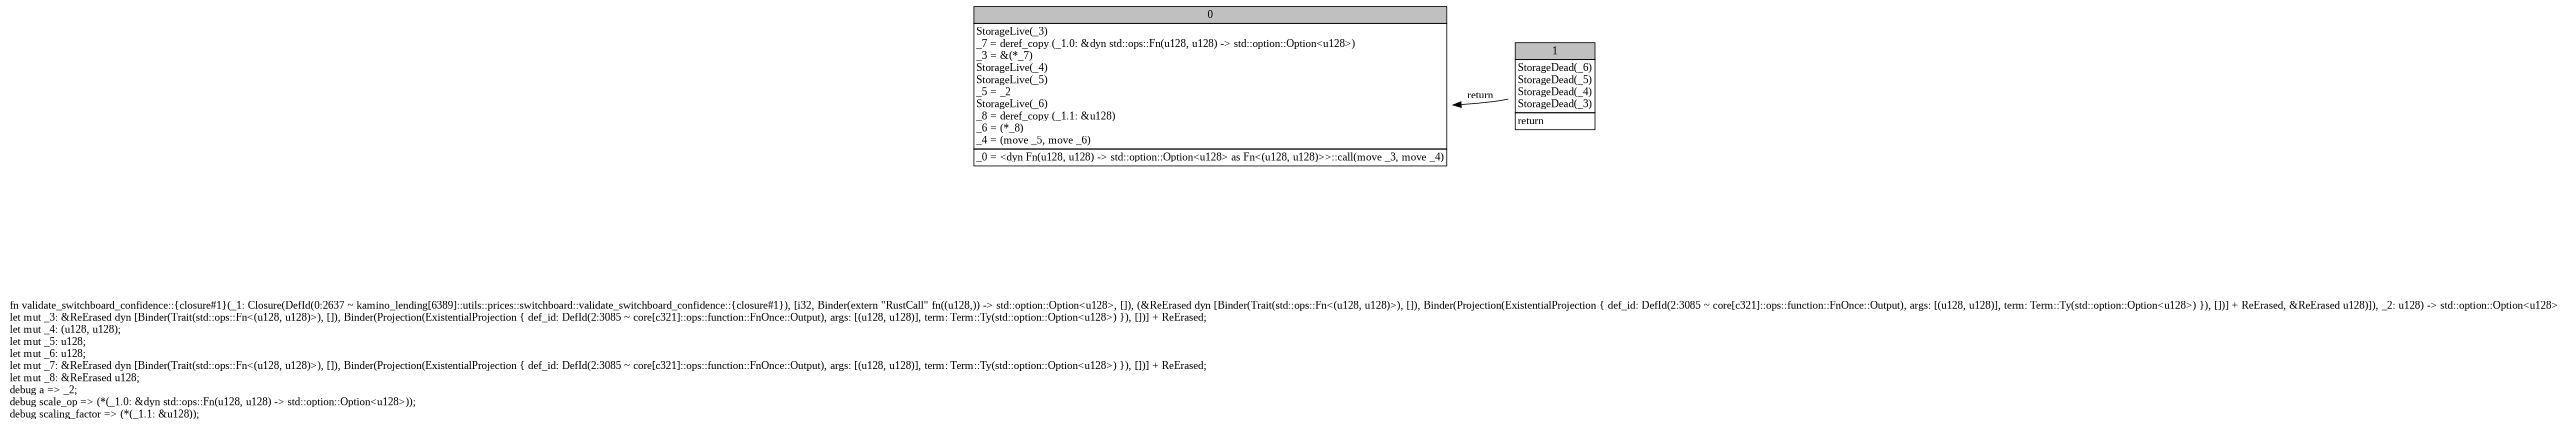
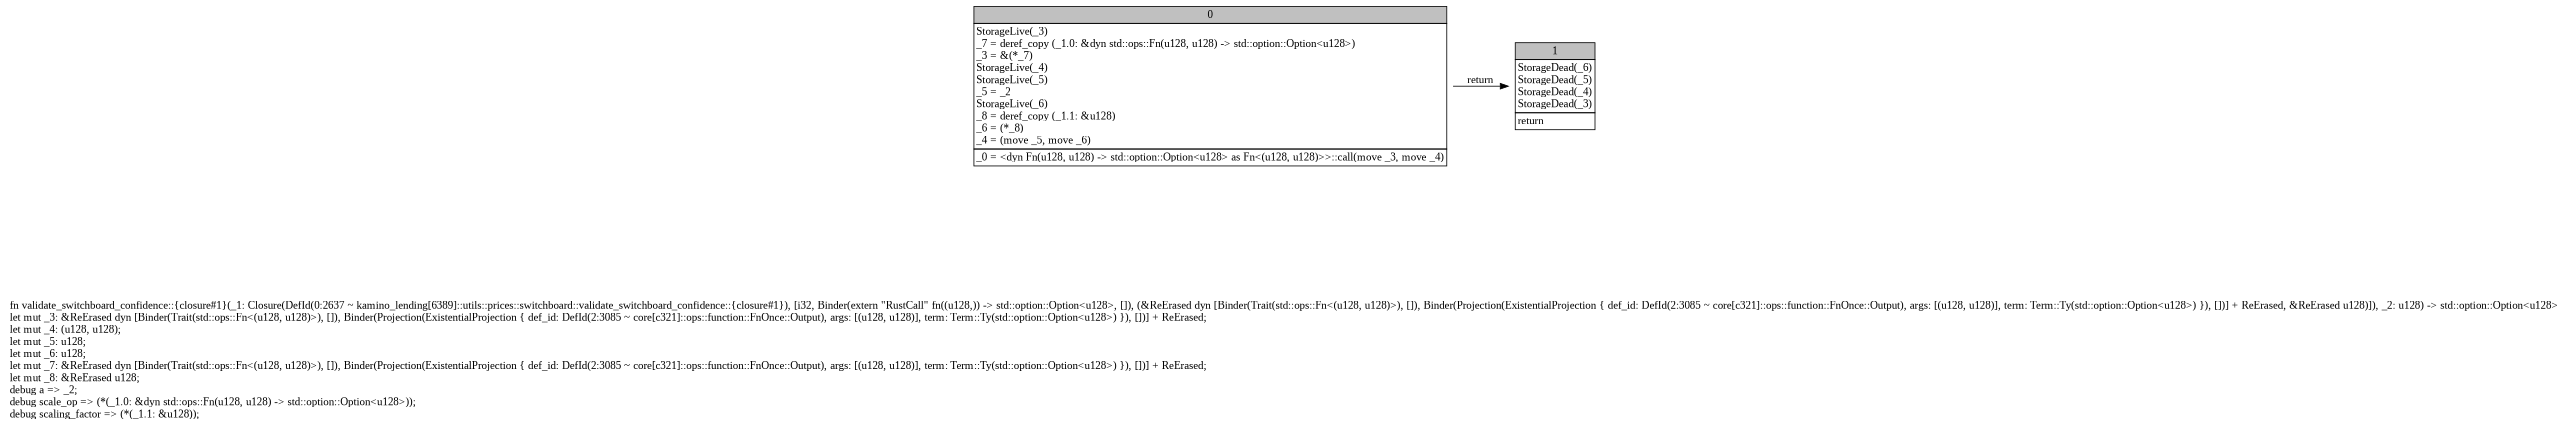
(1485, 103) -> (1477, 86)
